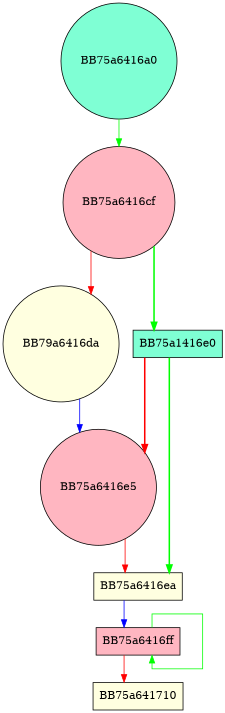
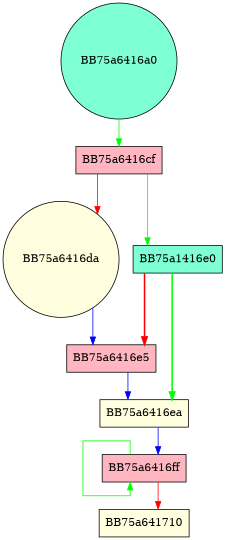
(119, 202) -> (119, 160)
(154, 284) -> (148, 206)
(61, 344) -> (61, 259)
(98, 487) -> (111, 359)
(125, 552) -> (128, 382)
